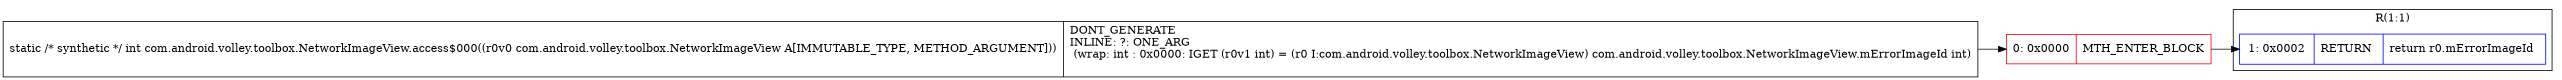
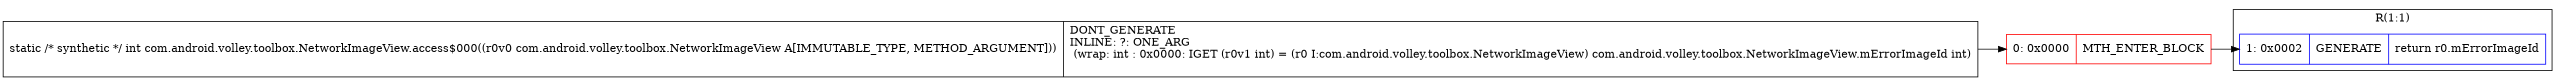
(2346, 49) -> (2349, 49)
